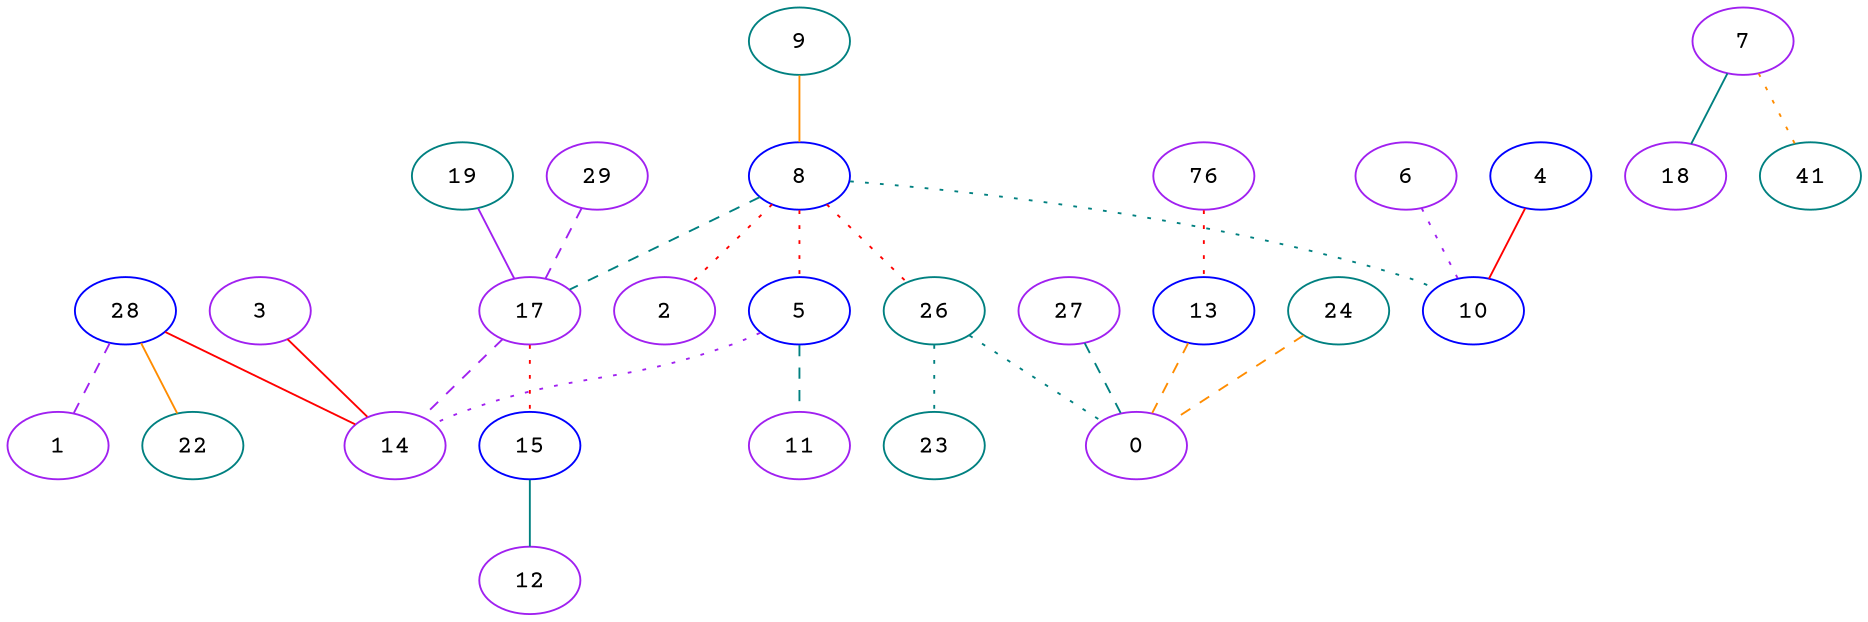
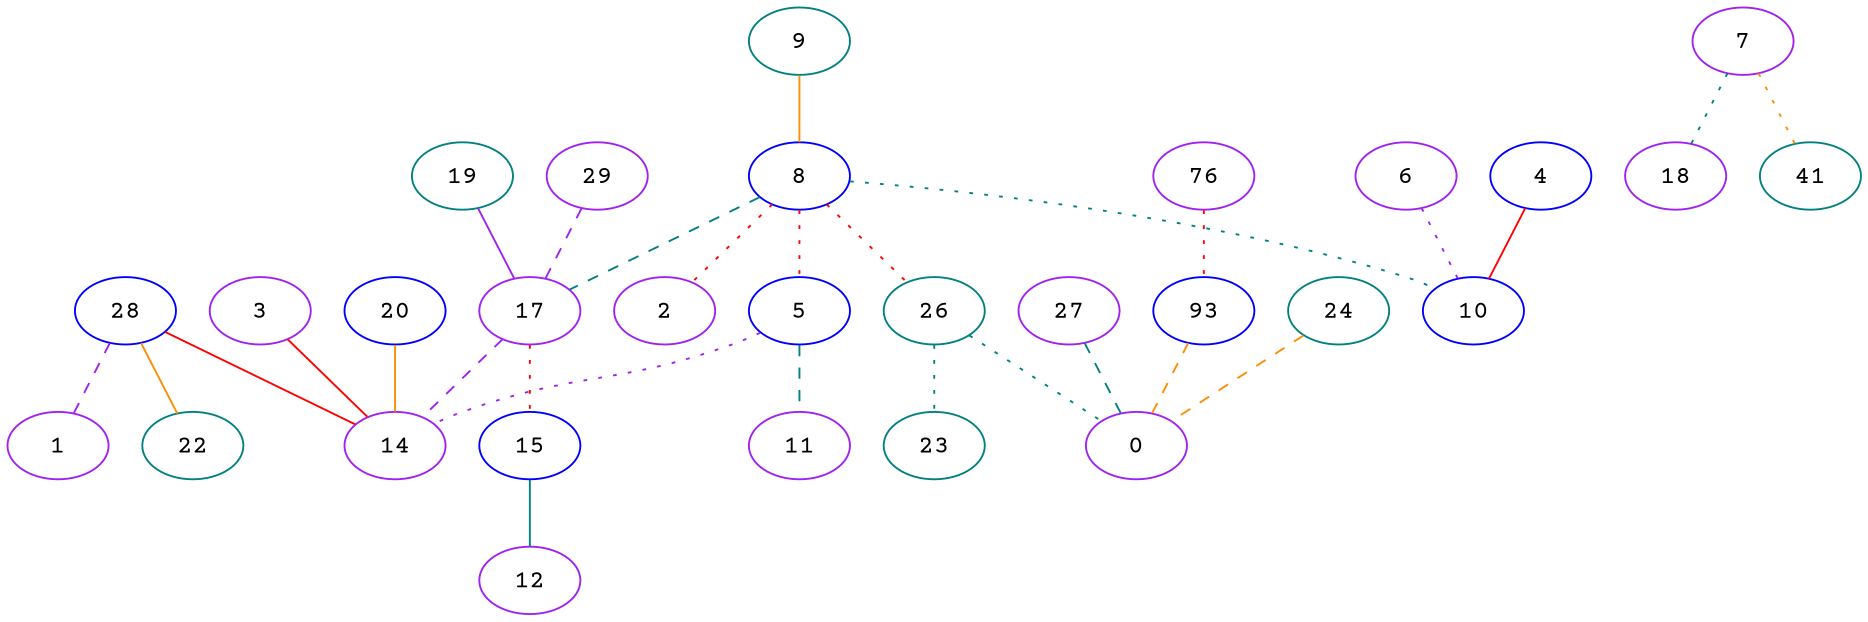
(1709, 109) -> (1709, 109)
none -> (395, 311)
(1204, 311) -> (1204, 311)
